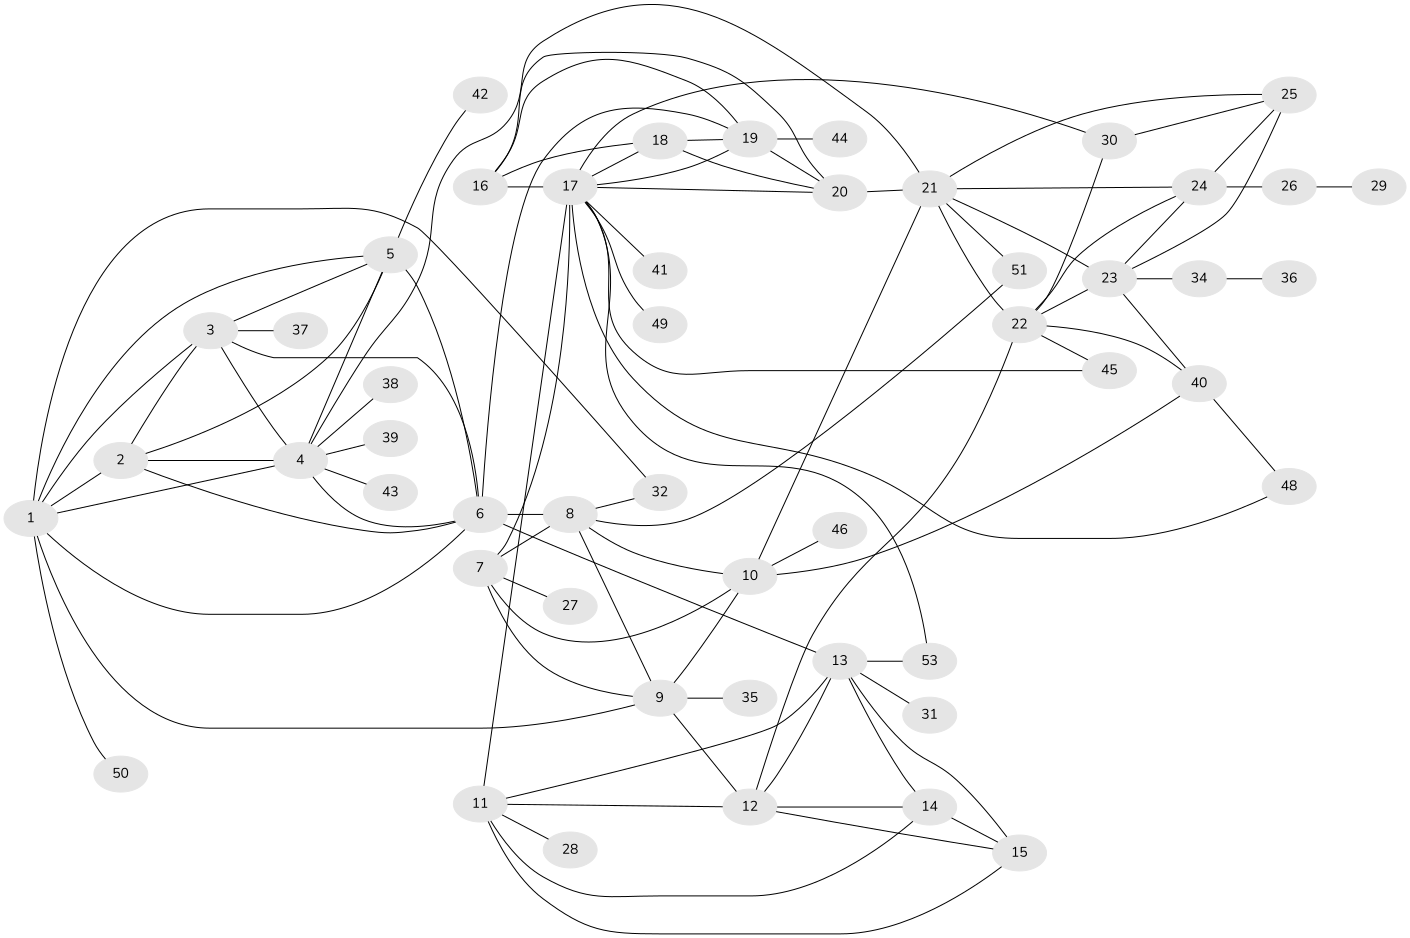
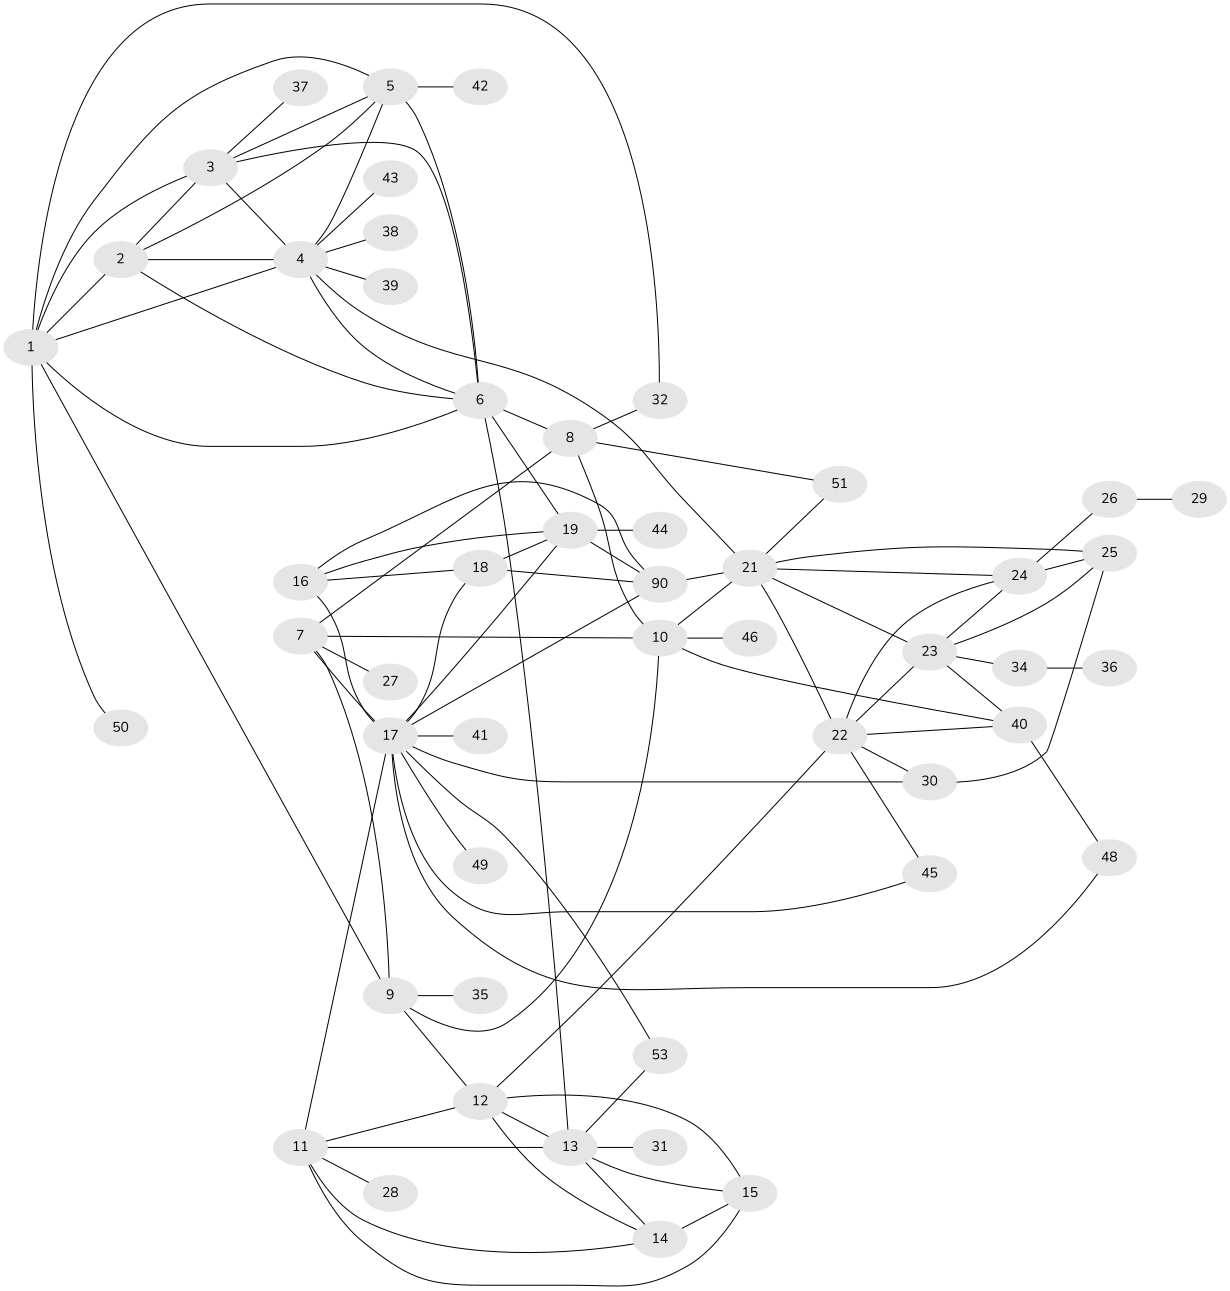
(840, 193) -> (660, 584)
(615, 606) -> none
